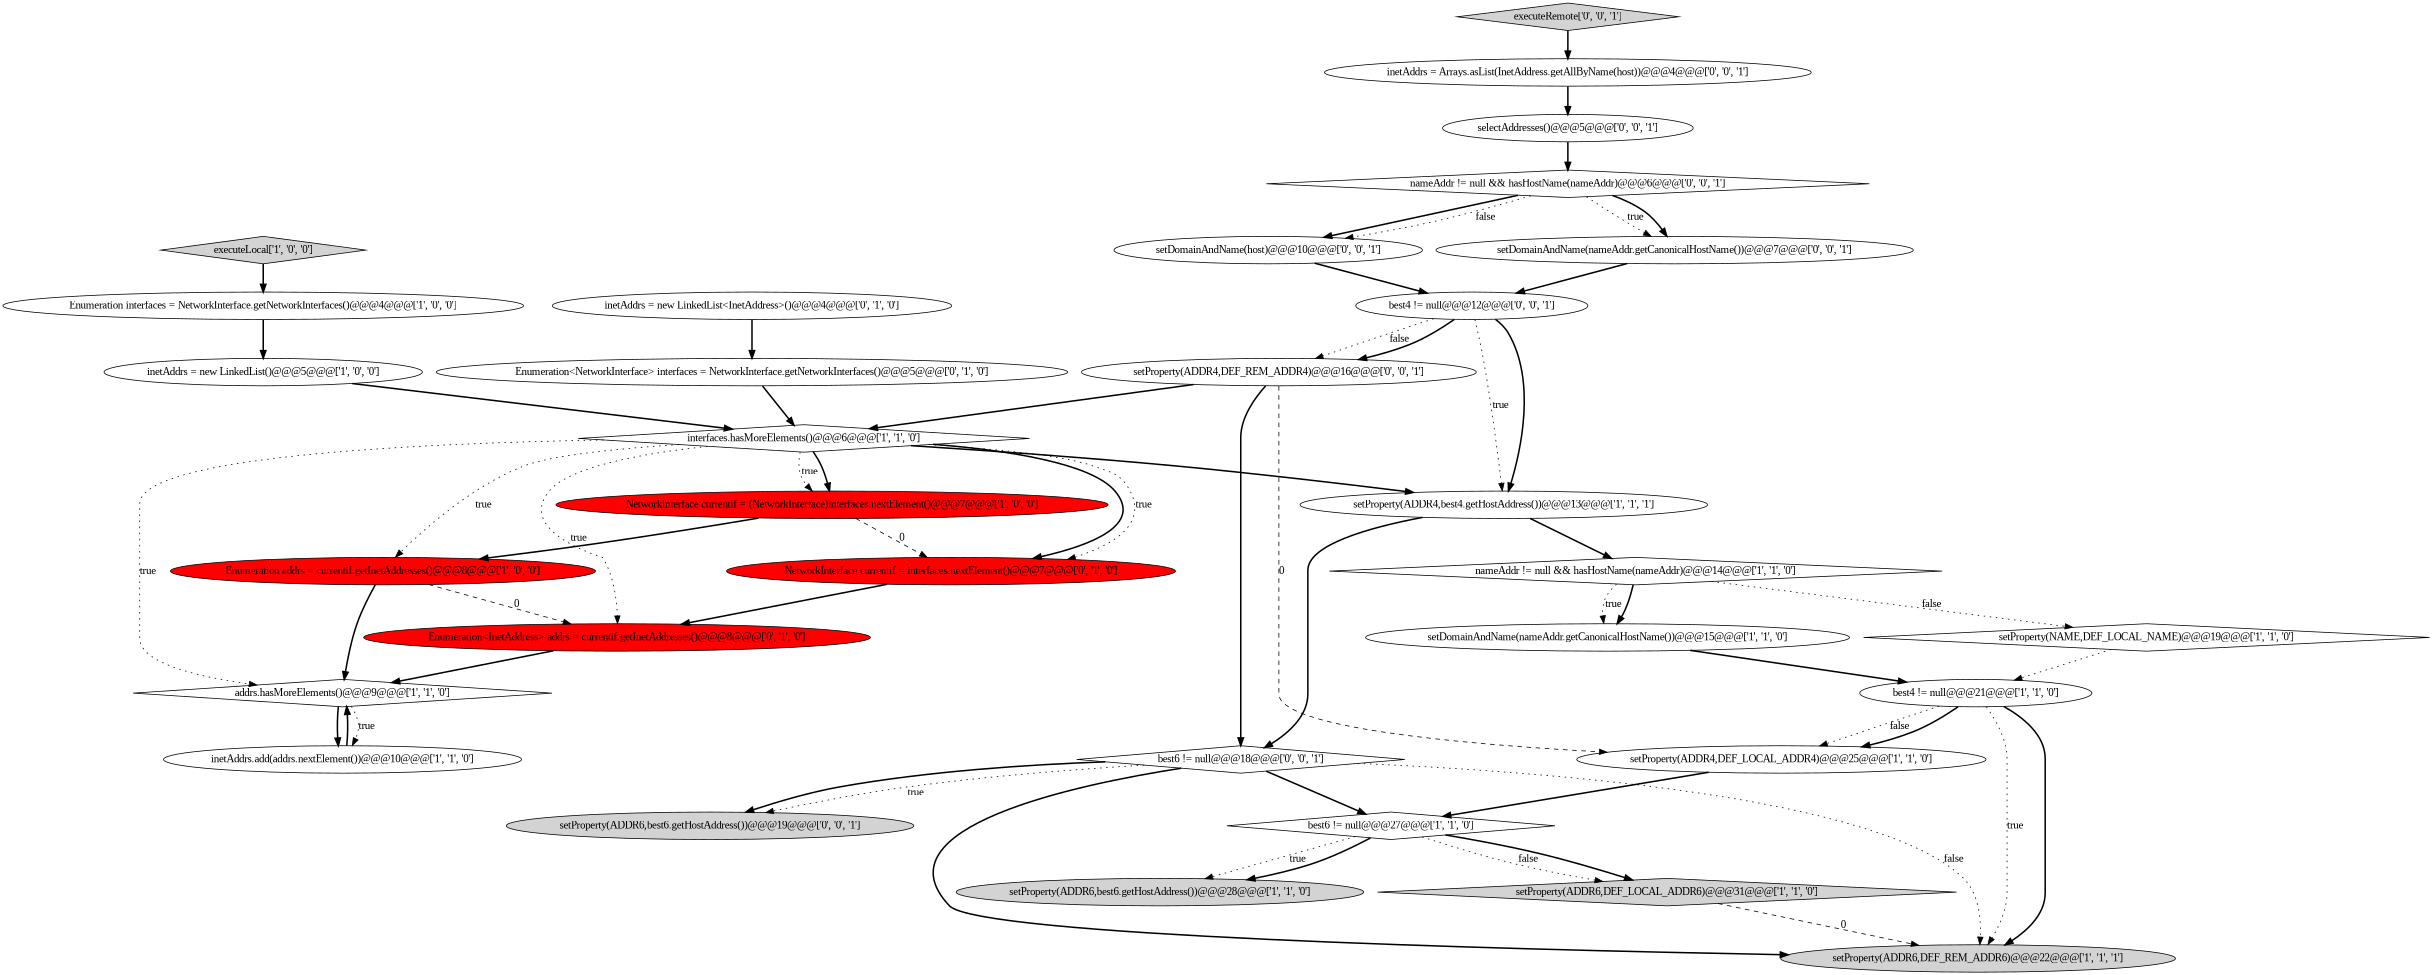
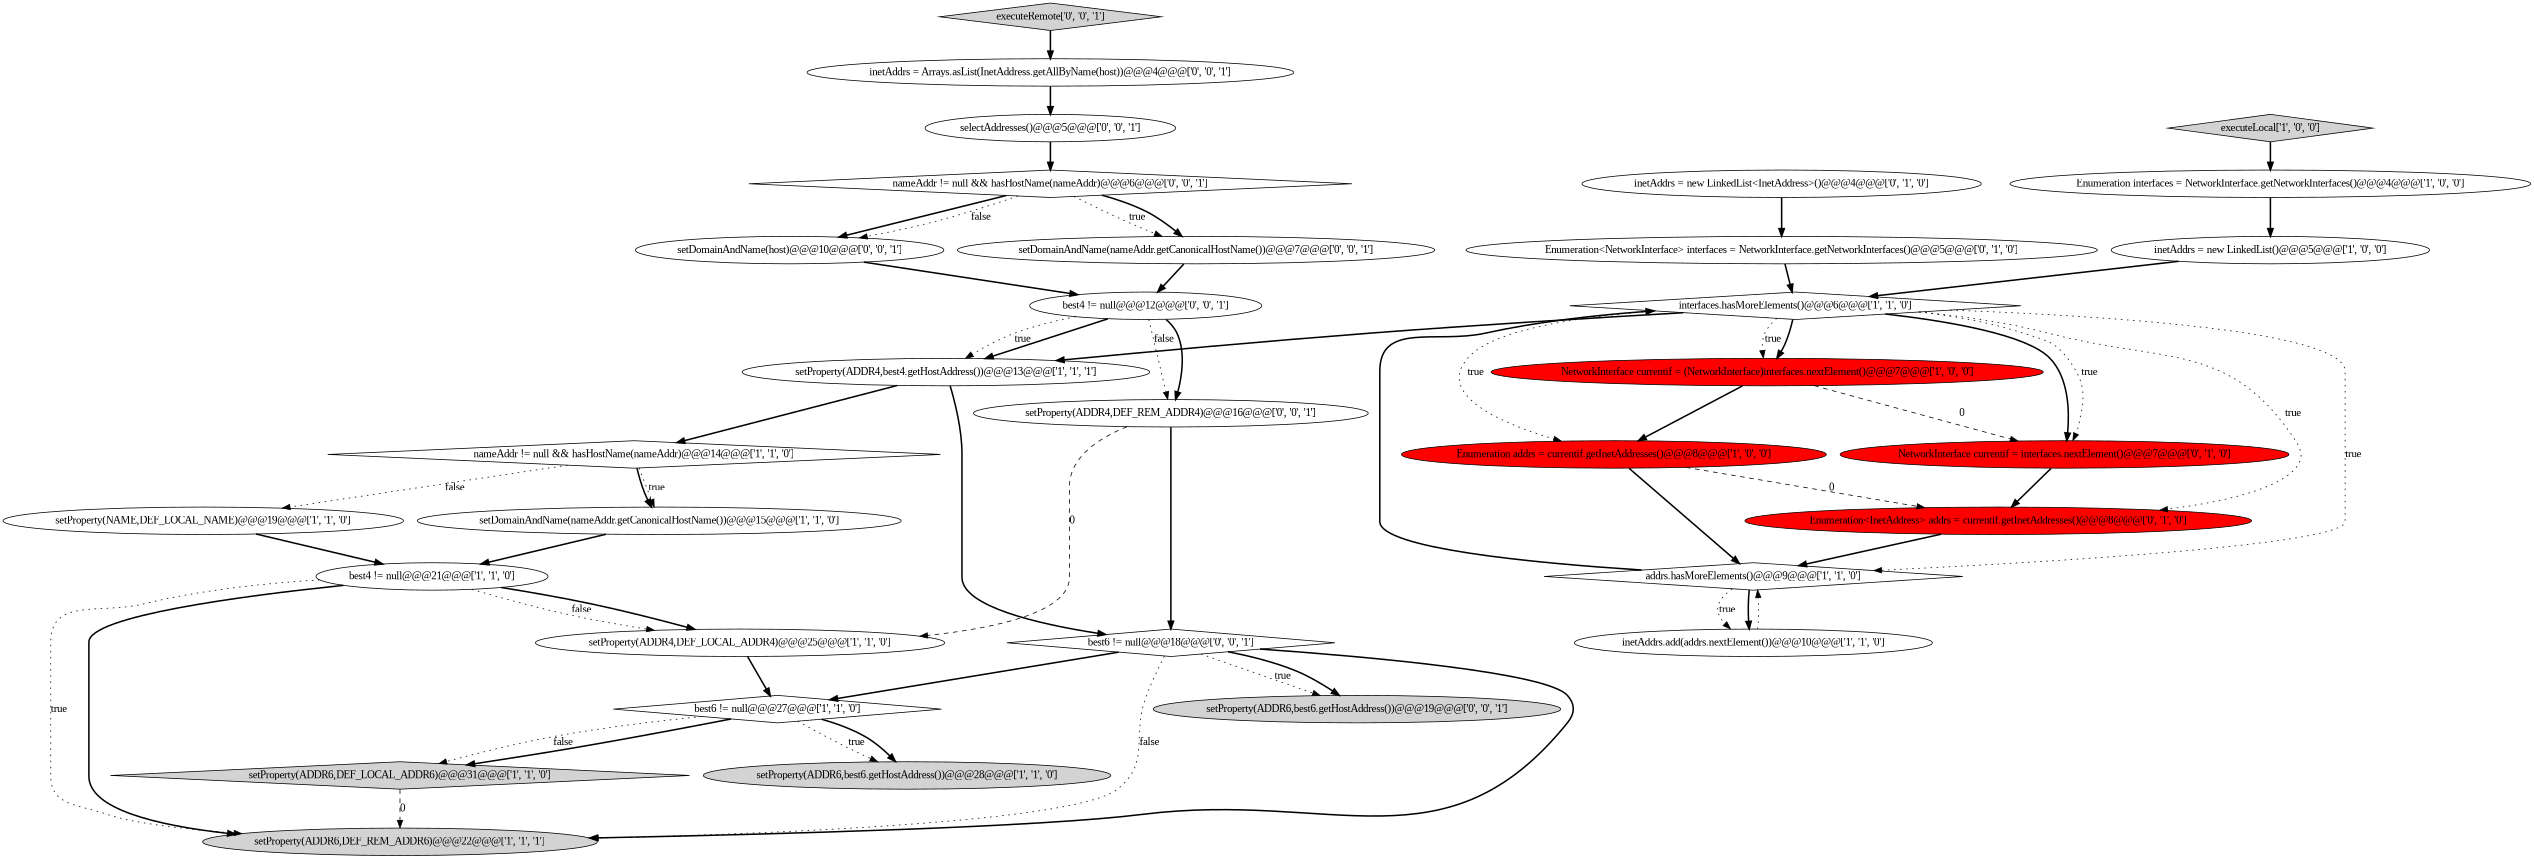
(1035, 406) -> (1380, 438)
(2147, 637) -> (203, 521)
(2066, 664) -> (316, 548)
(348, 730) -> (1759, 613)
